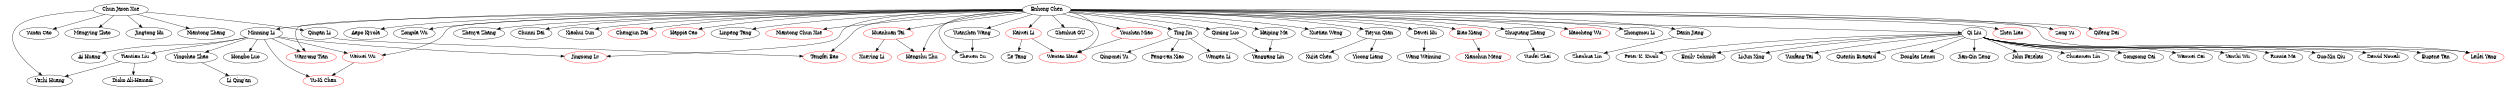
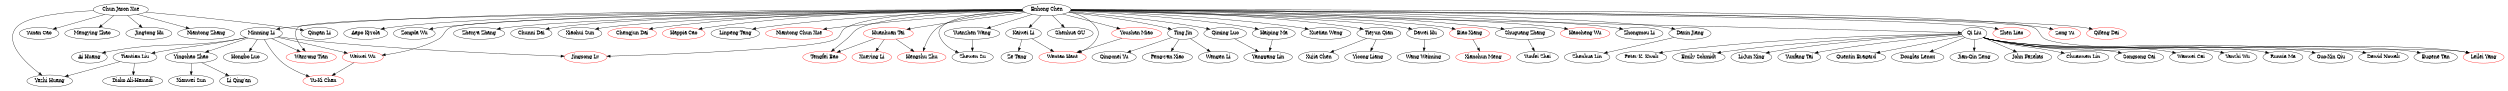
(1024, 33) -> (1024, 33)
(566, 49) -> (858, 45)
none -> (191, 81)
